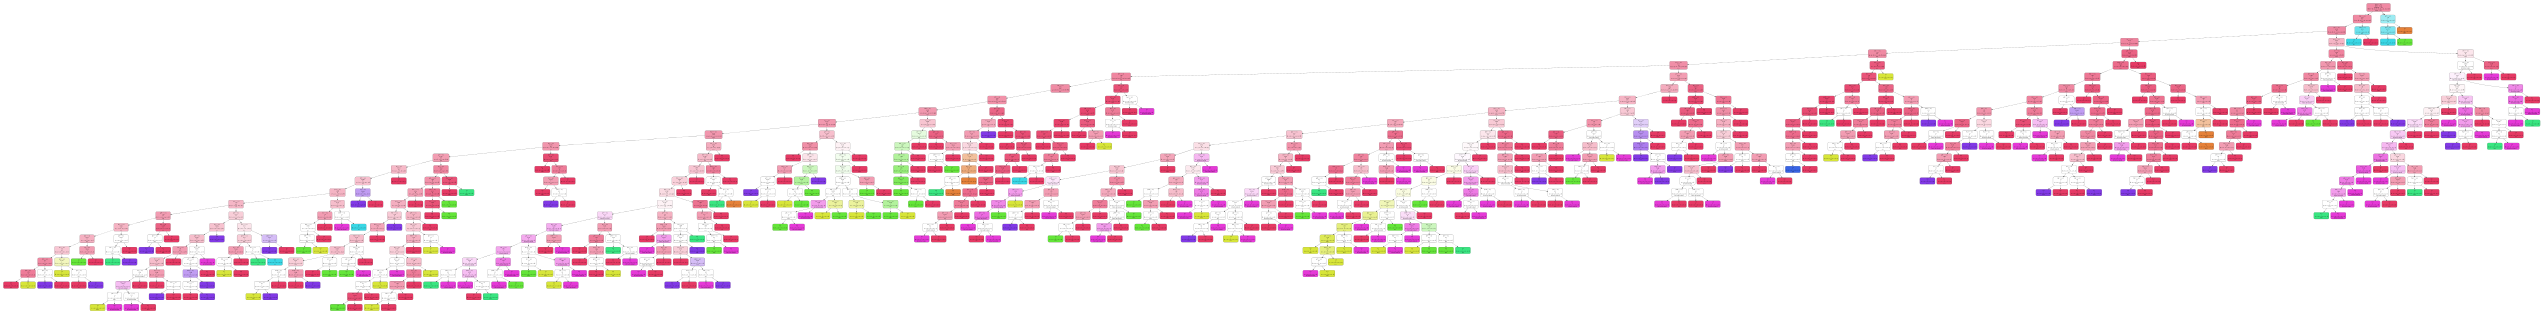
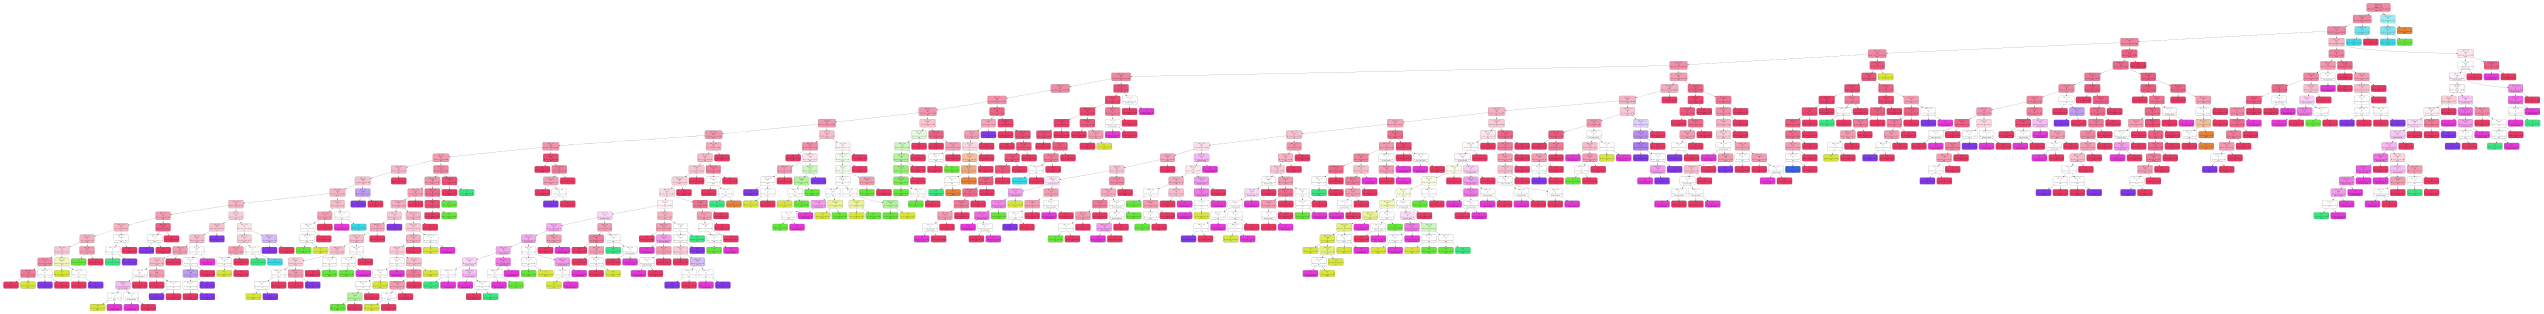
(355, 297) -> (355, 297)
